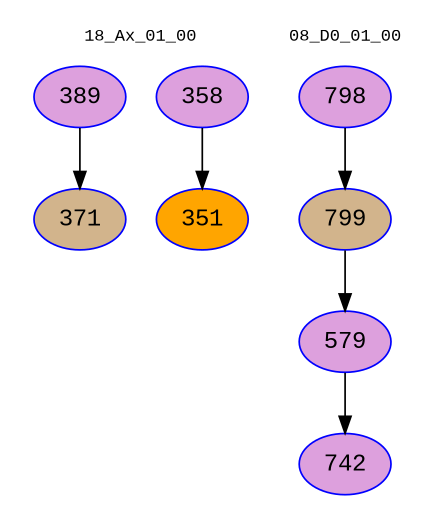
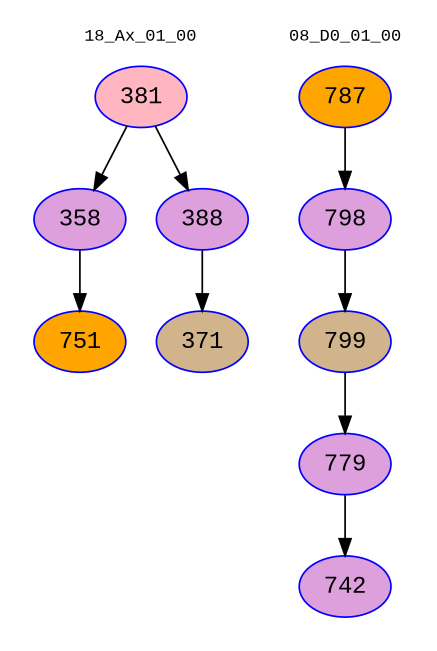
(80, 97) -> (202, 219)
none -> (141, 97)
none -> (345, 97)
(202, 219) -> (80, 342)
(345, 342) -> (345, 464)
